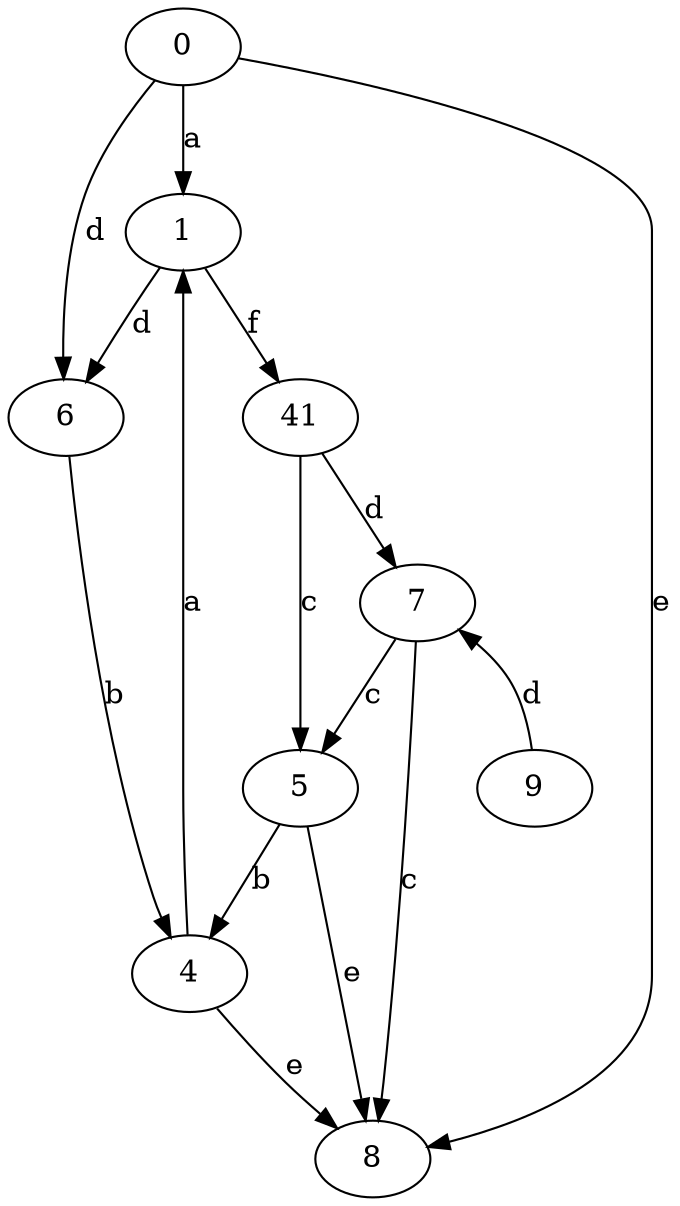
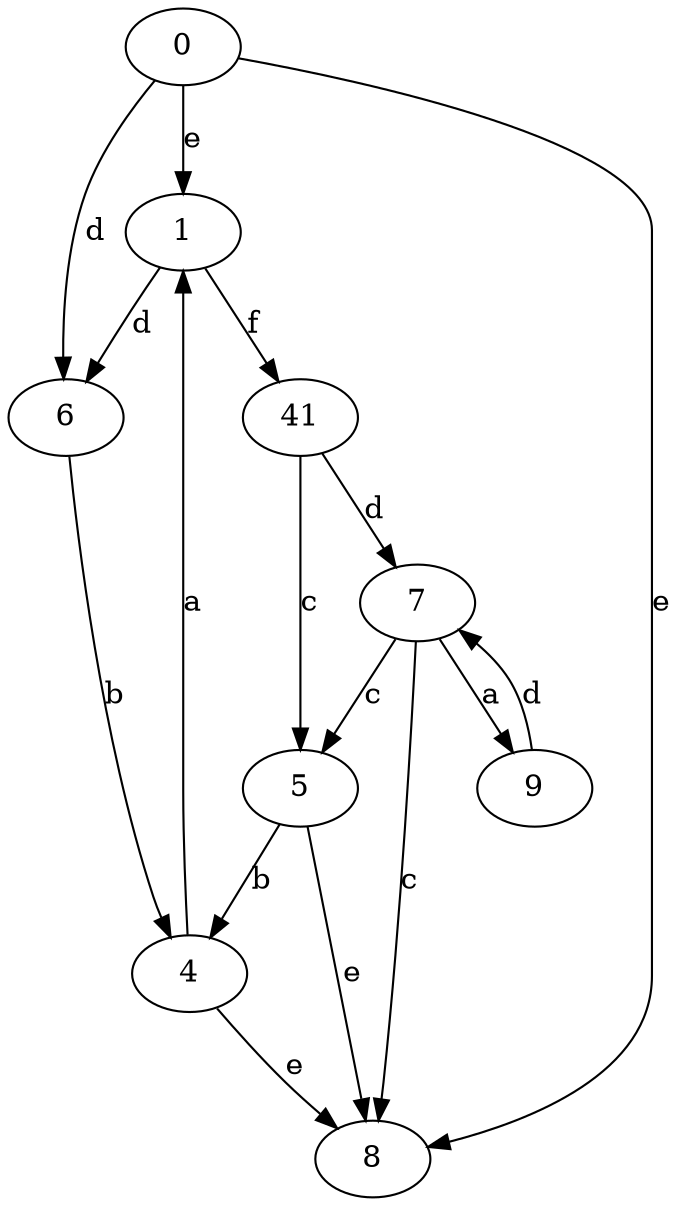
(193, 140) -> (193, 140)
none -> (470, 687)
